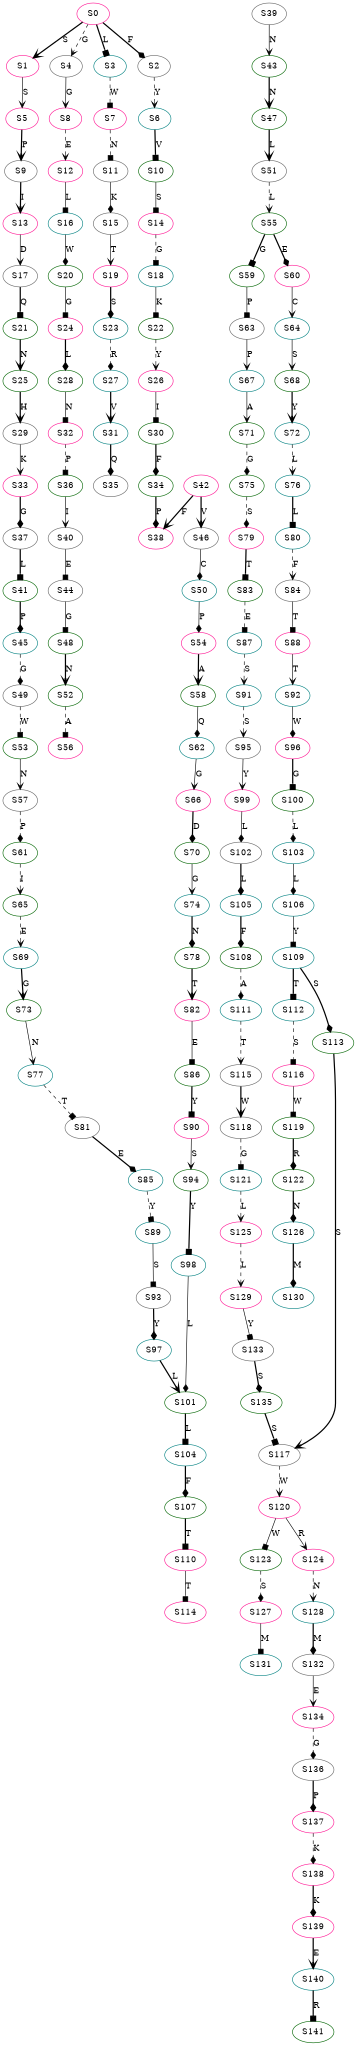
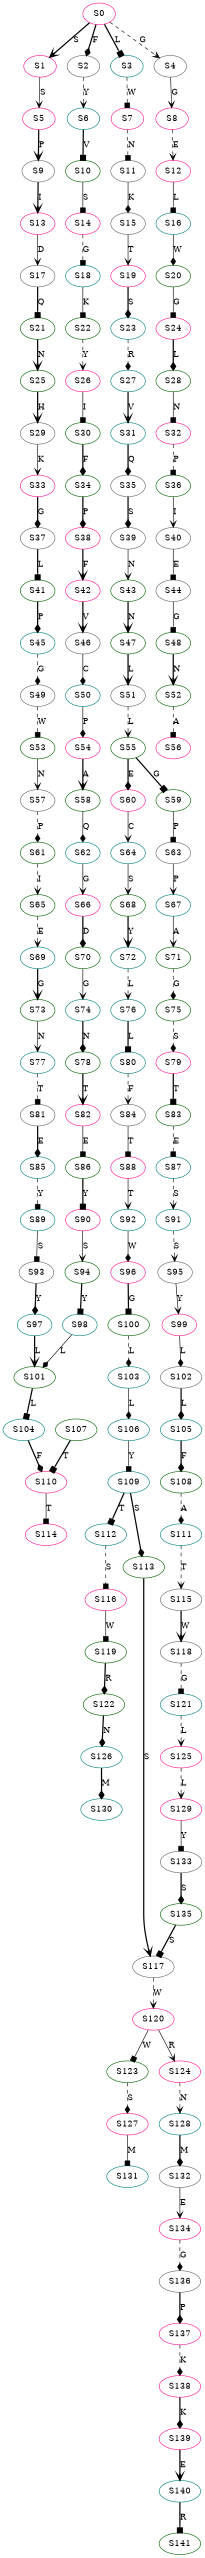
none -> (128, 508)
(181, 510) -> (83, 561)
(185, 1478) -> (33, 1453)
